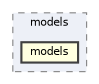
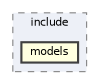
(50, 23) -> (50, 23)
